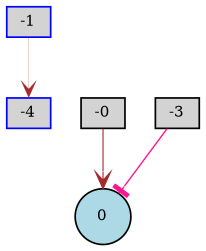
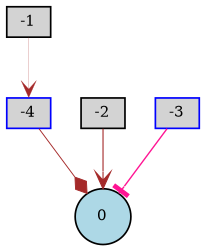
(29, 22) -> (29, 22)
(103, 113) -> (103, 113)
(177, 113) -> (177, 113)
none -> (57, 153)
